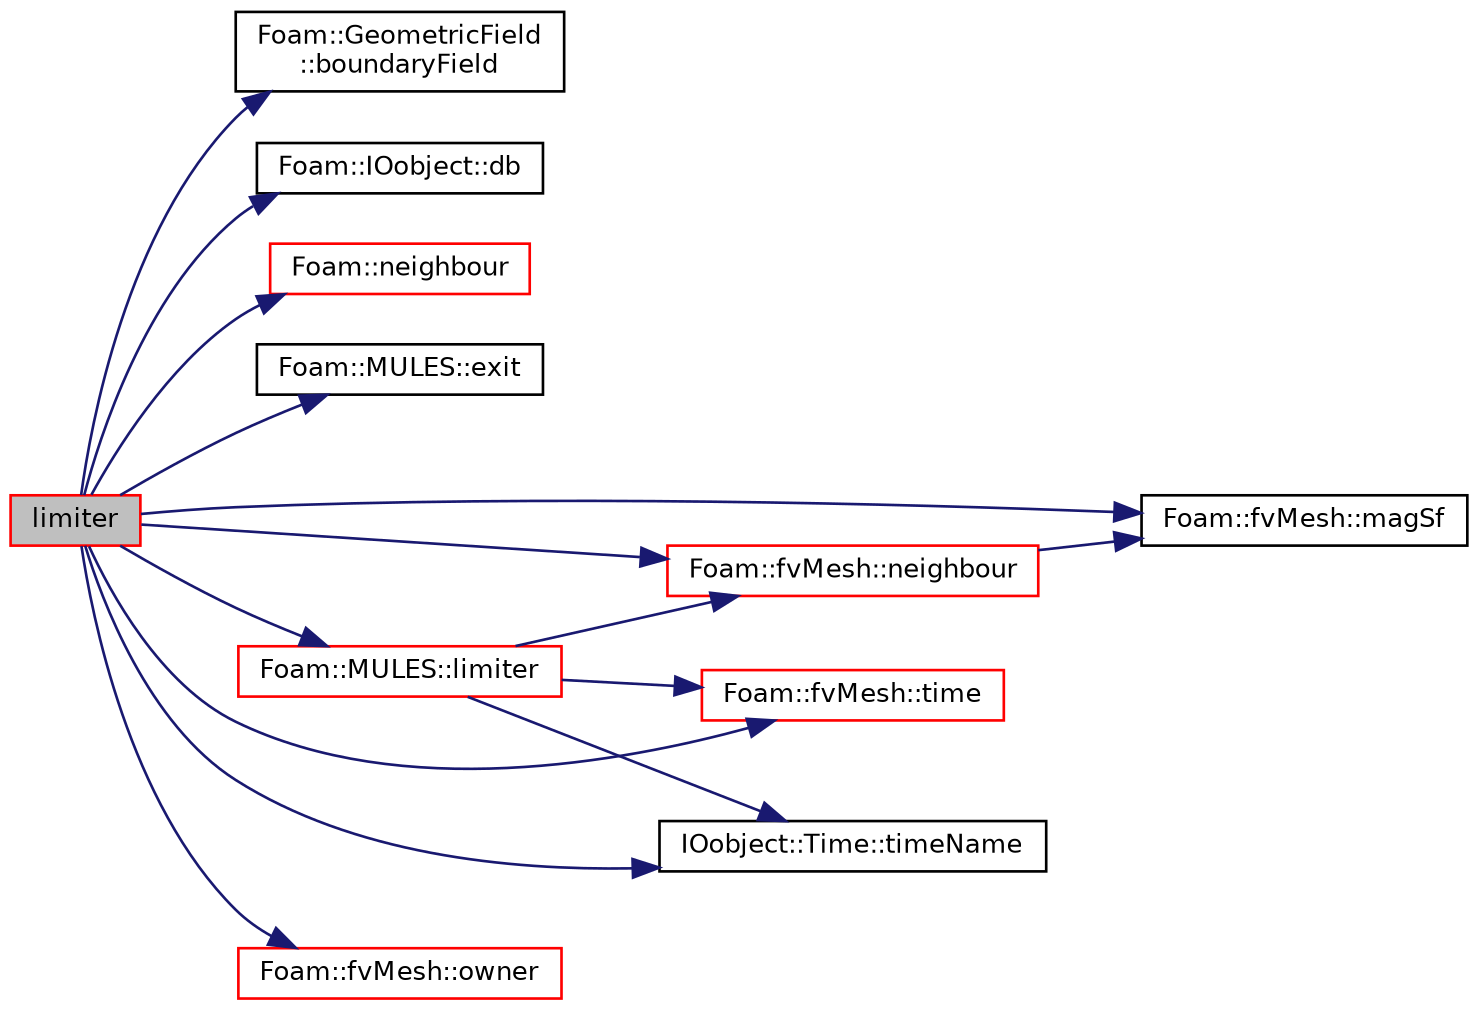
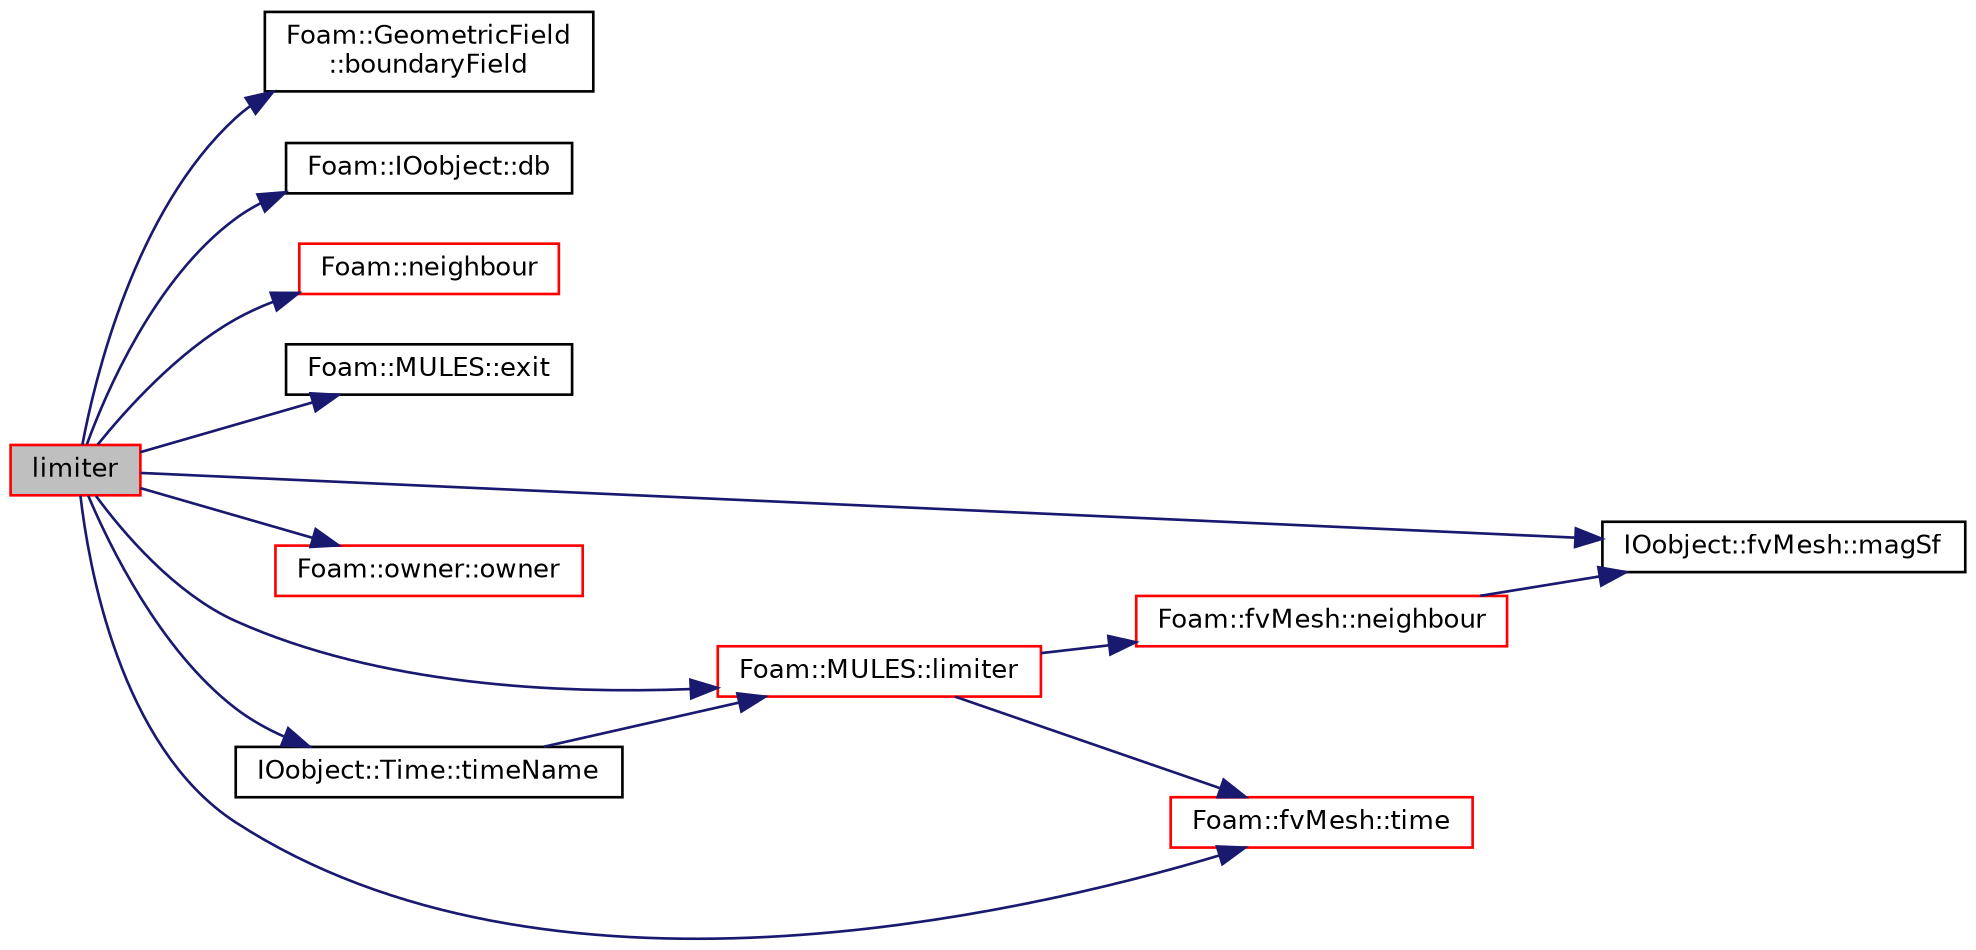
(1304, 520) -> (1784, 547)
(391, 541) -> none
(585, 743) -> (642, 725)
(400, 973) -> (429, 571)
